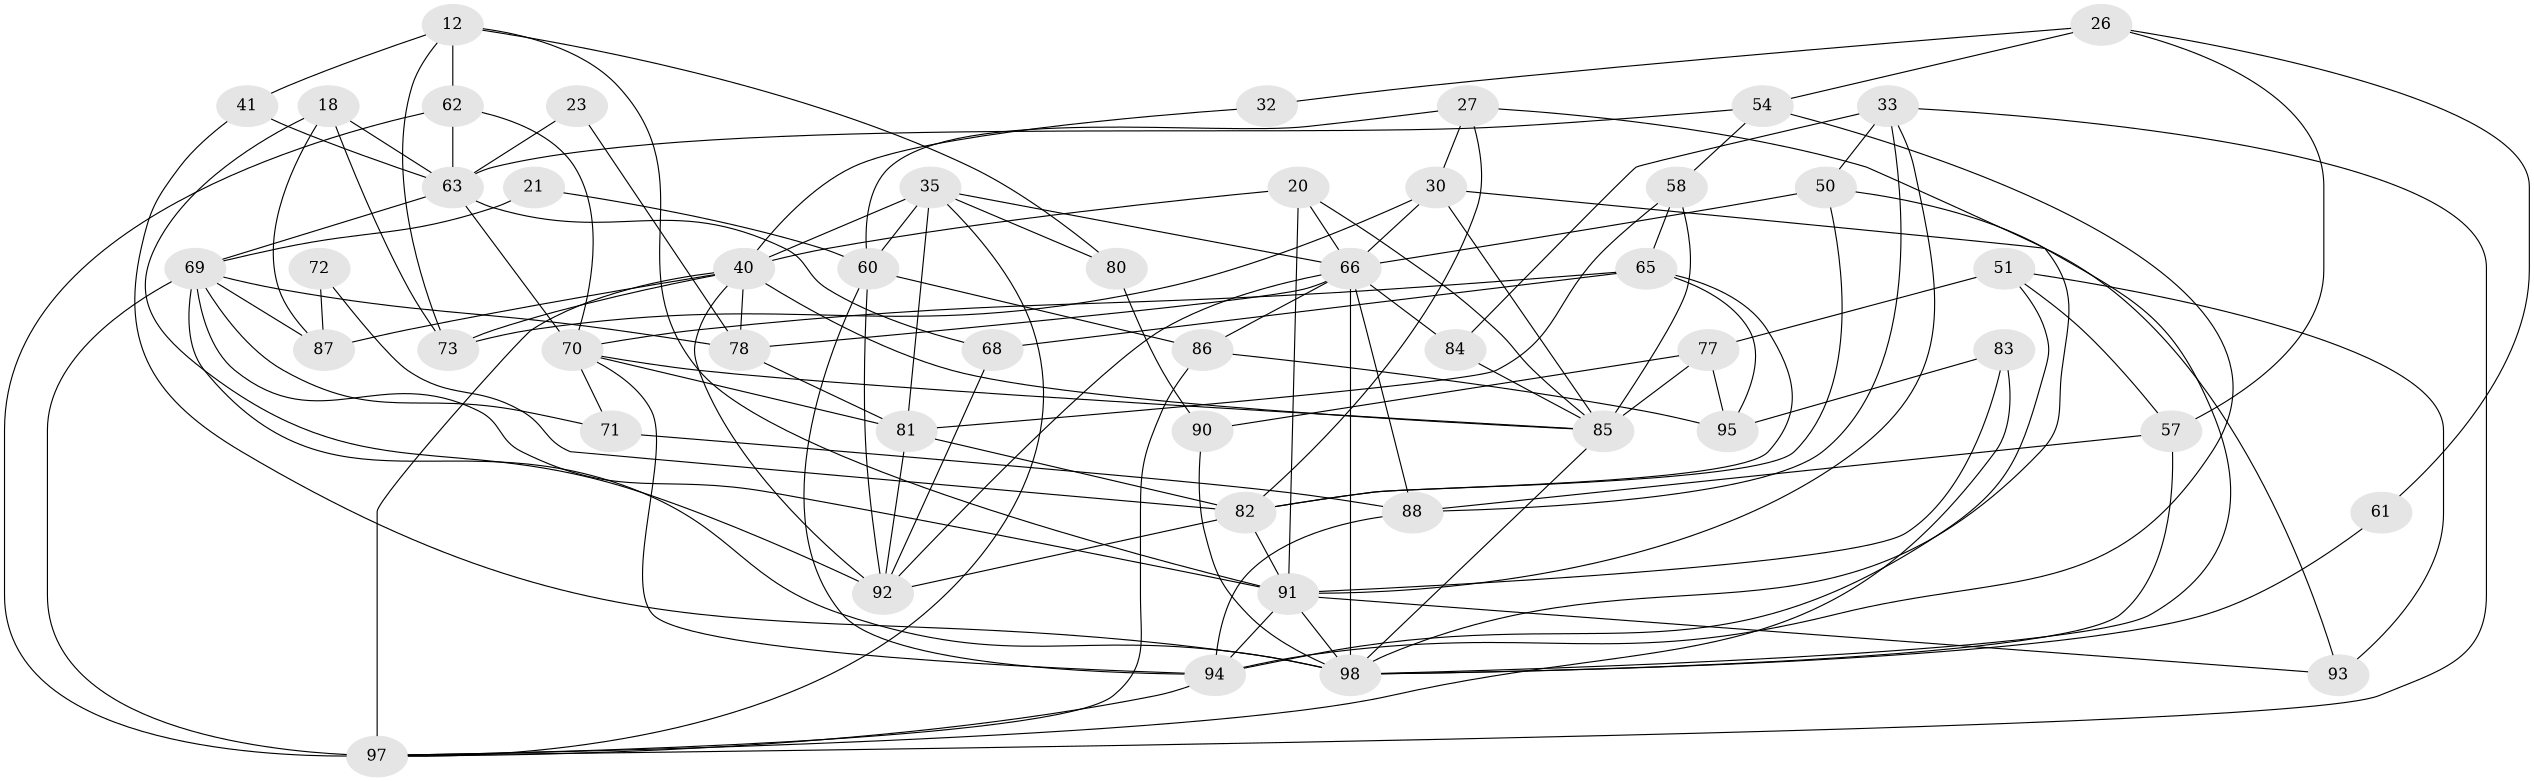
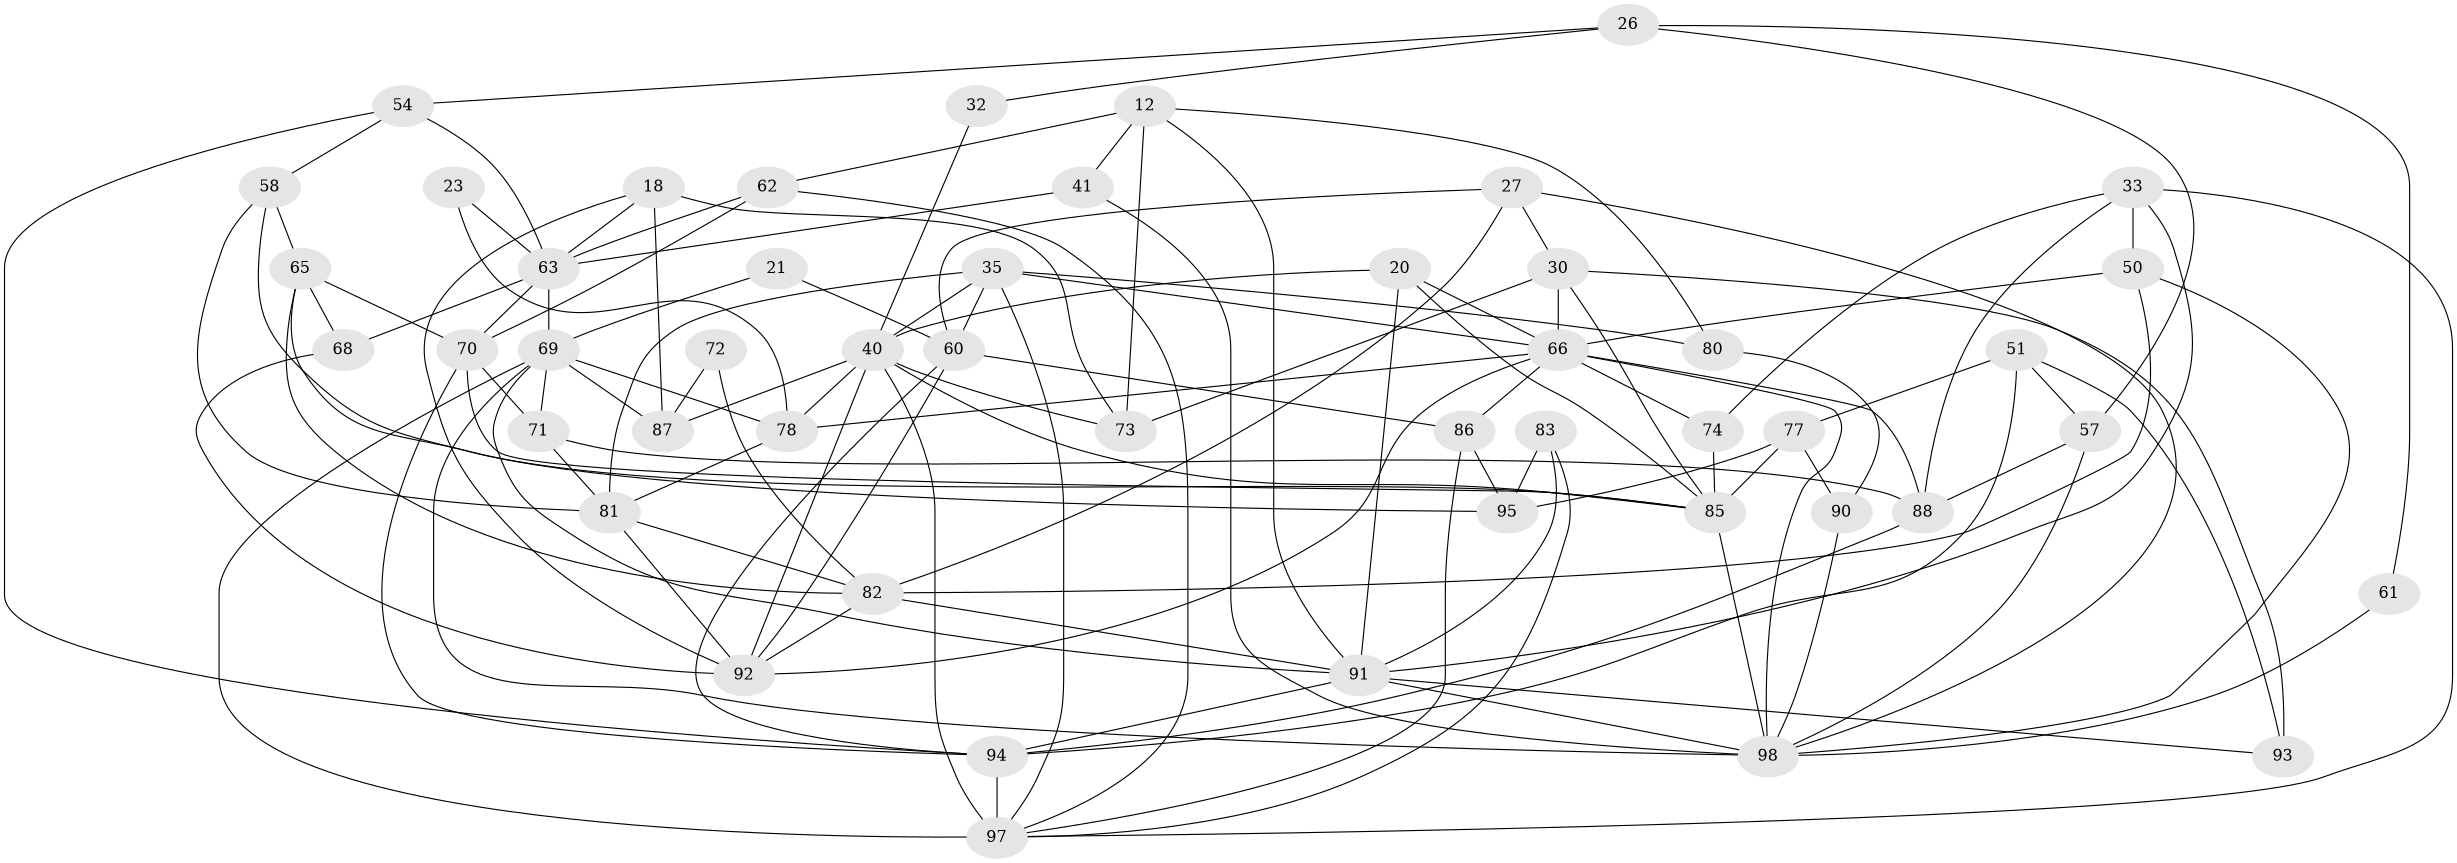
(1455, 350) -> (1713, 431)
(739, 391) -> (579, 478)
